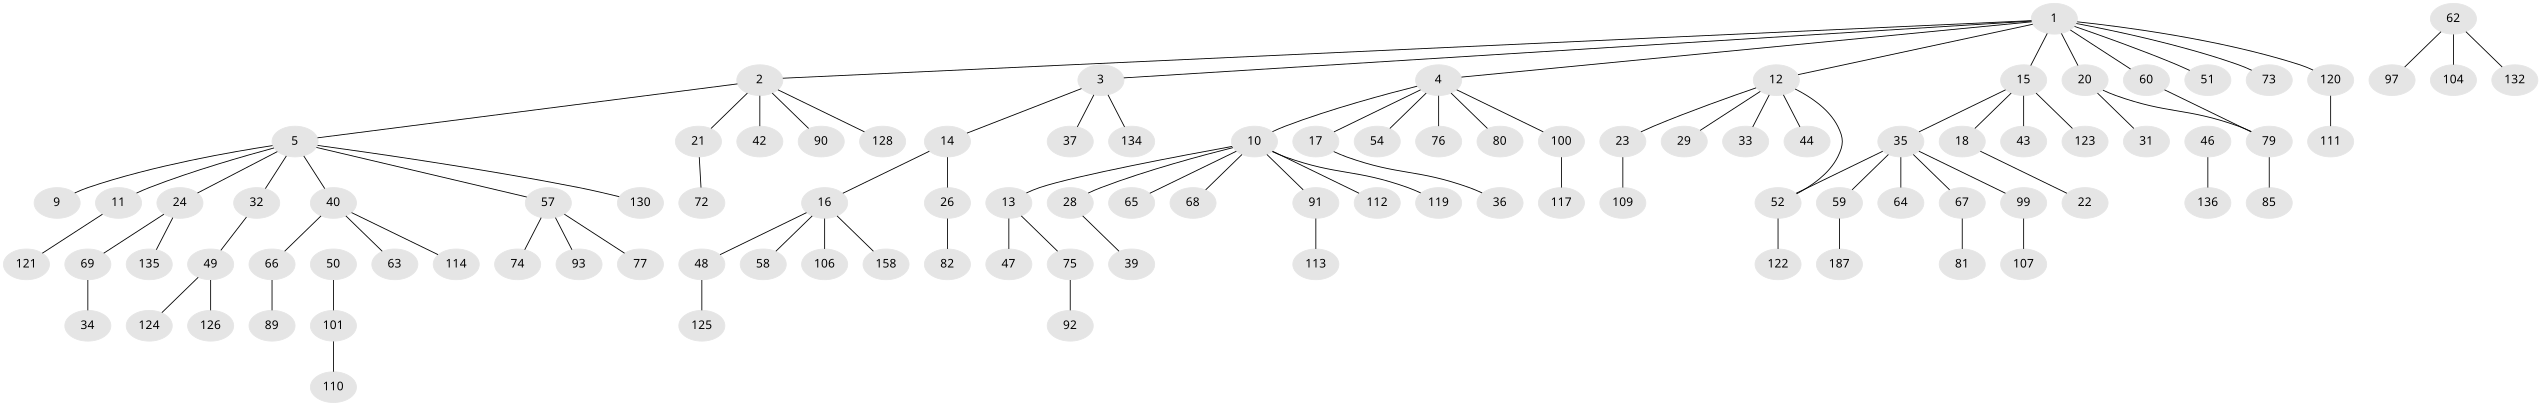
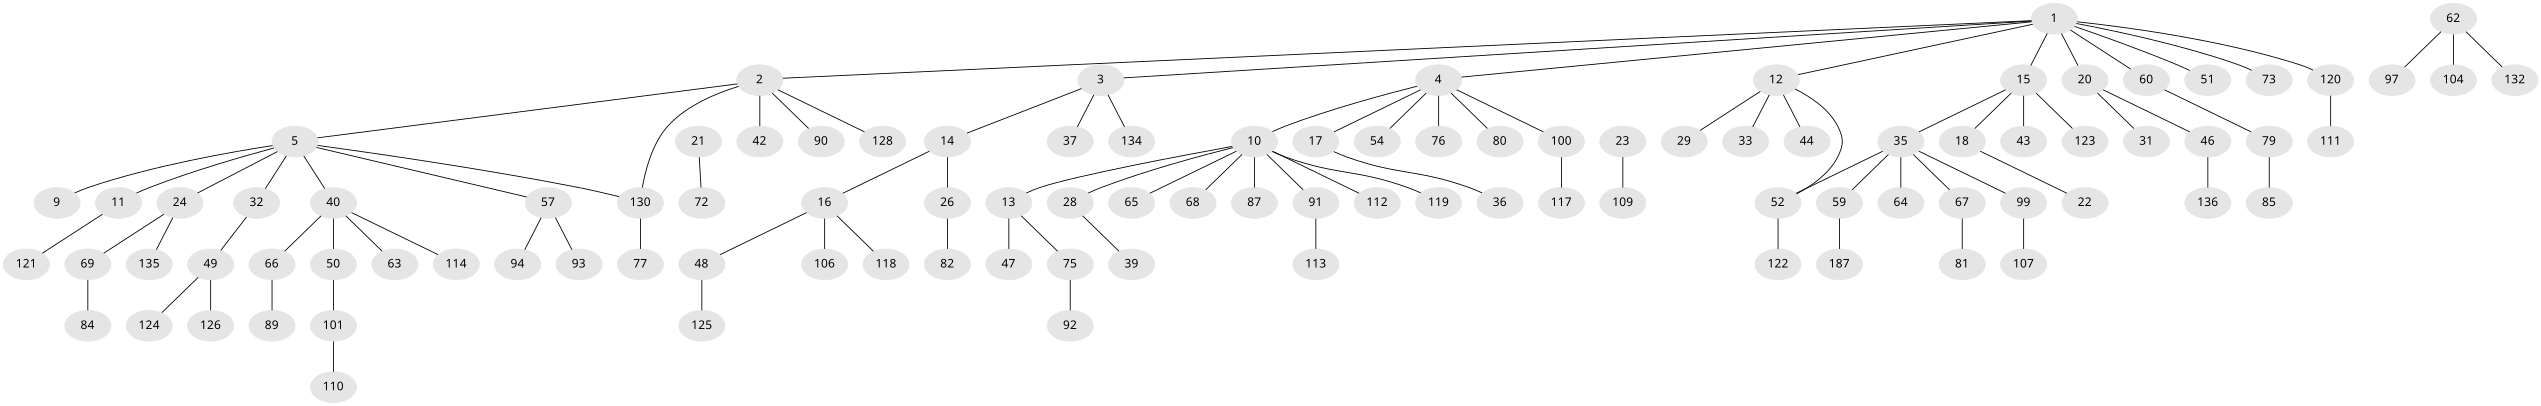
(1698, 109) -> none
(729, 111) -> (673, 121)
(2177, 111) -> (2146, 111)
none -> (1254, 203)
none -> (333, 234)
(594, 234) -> (640, 234)
(518, 264) -> (518, 264)
(763, 264) -> none
(886, 264) -> (886, 264)
(88, 326) -> (88, 326)
